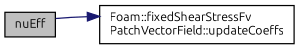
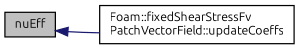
(71, 17) -> (84, 32)
